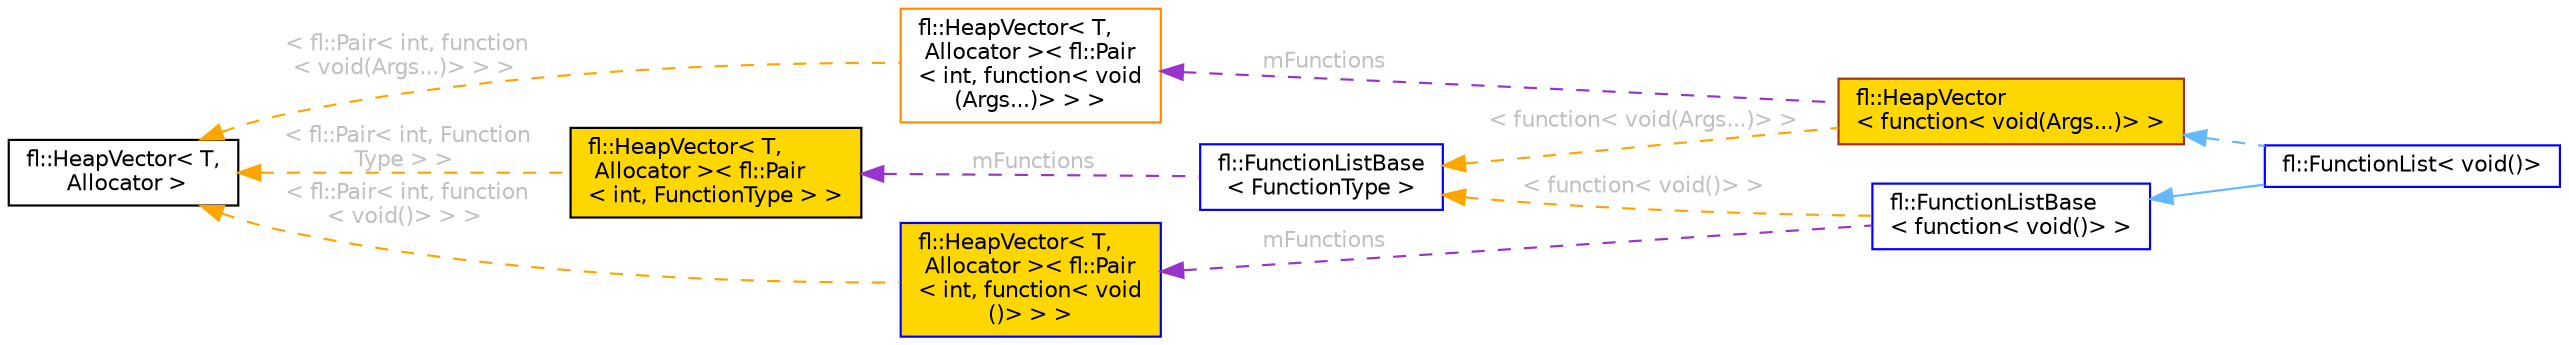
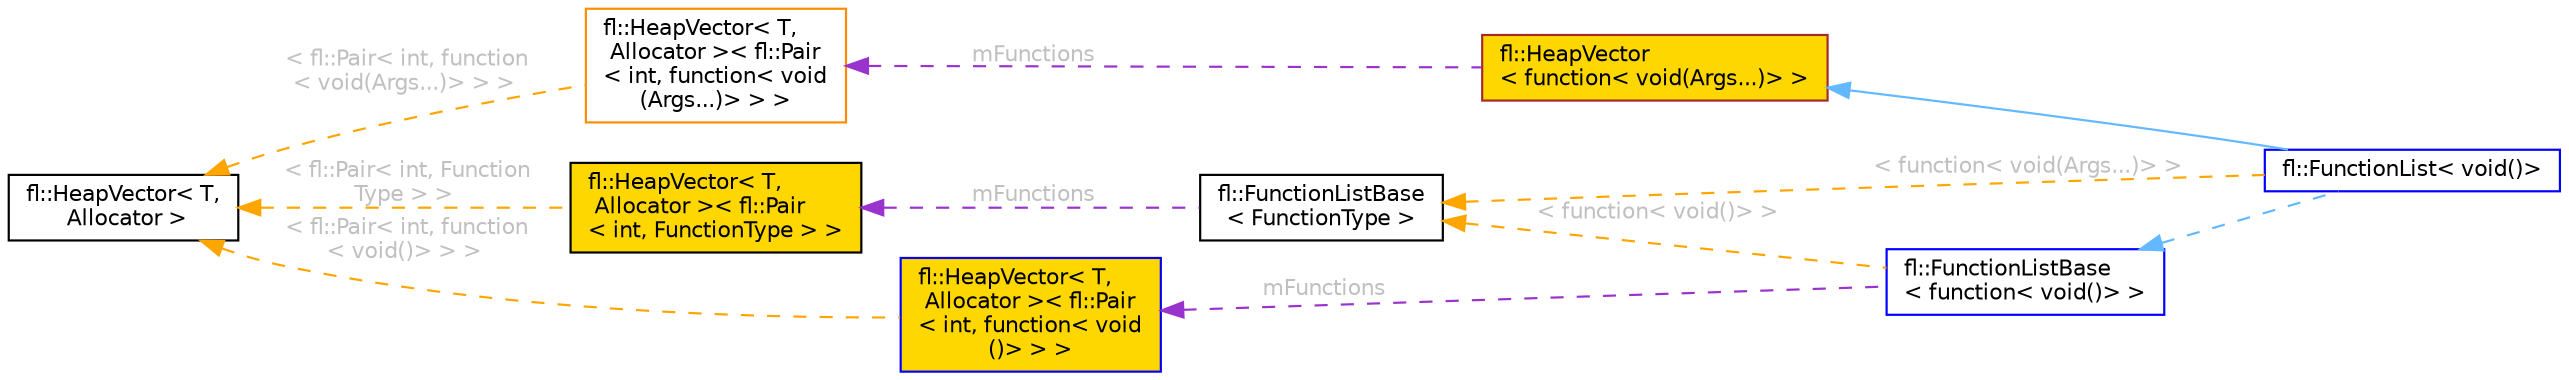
(2235, 142) -> (2069, 118)
(1652, 146) -> (1865, 188)
(1322, 177) -> (1322, 208)
(2218, 190) -> (2250, 217)
